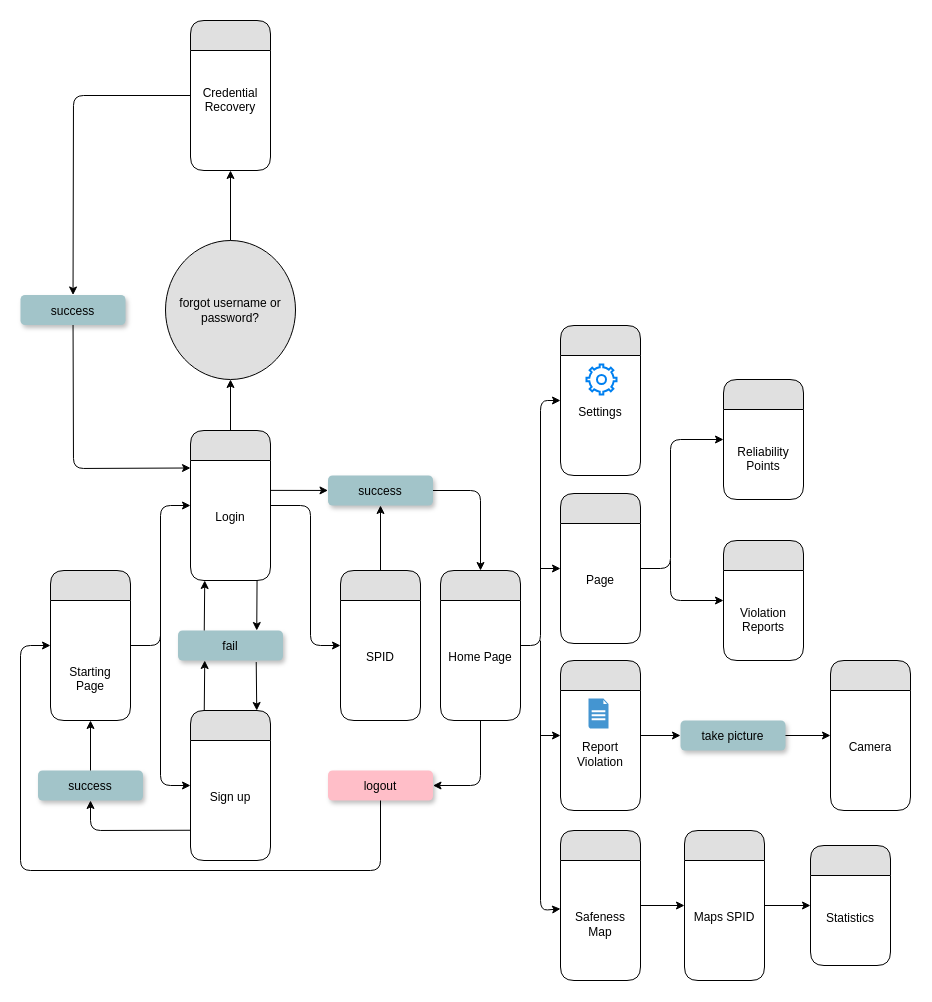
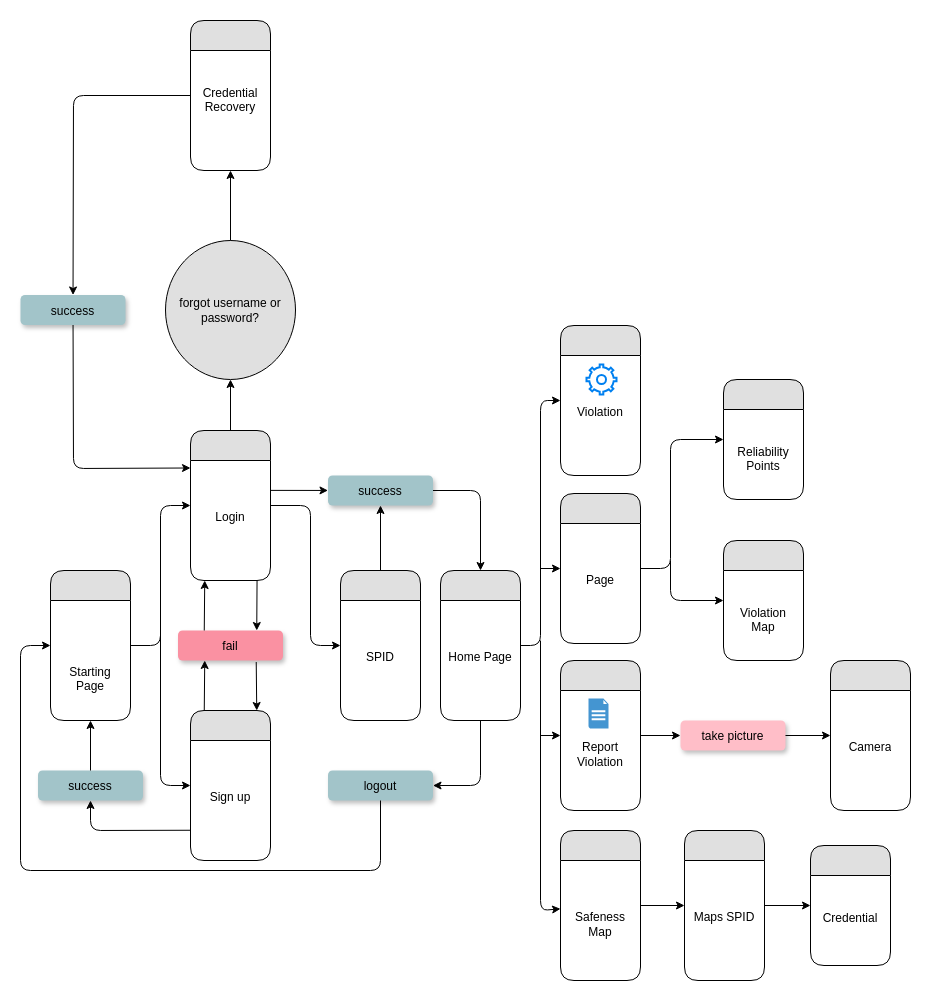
(601, 370) -> (601, 370)
(764, 592) -> (764, 592)
(231, 646) -> (231, 646)
(733, 736) -> (733, 736)
(381, 786) -> (381, 786)
(851, 890) -> (851, 890)
